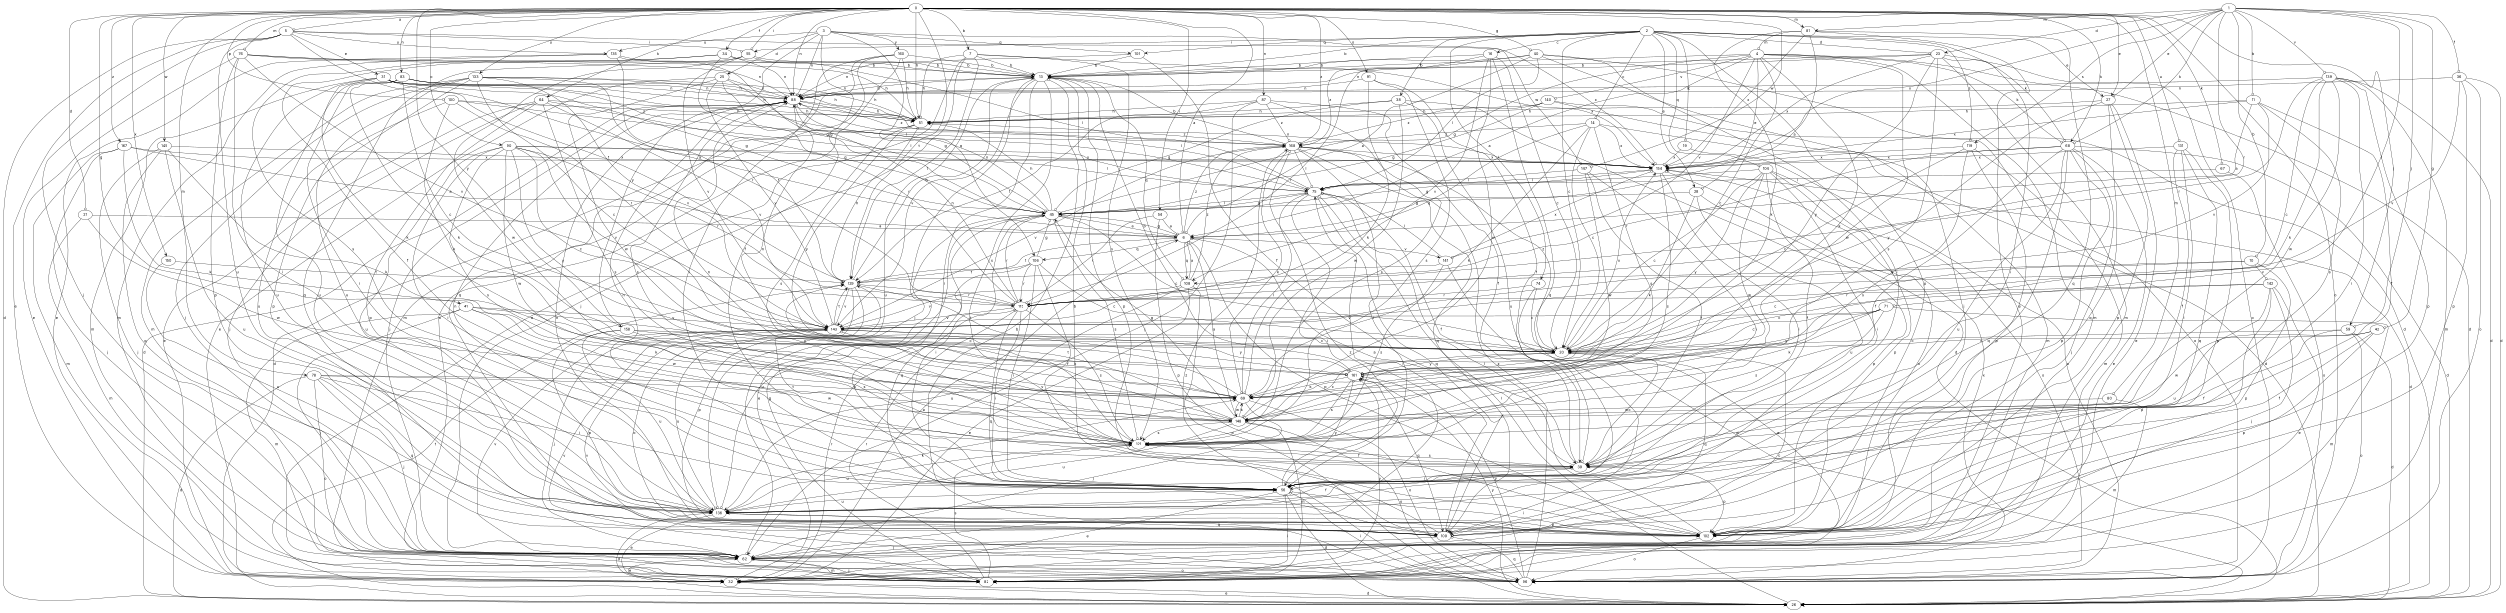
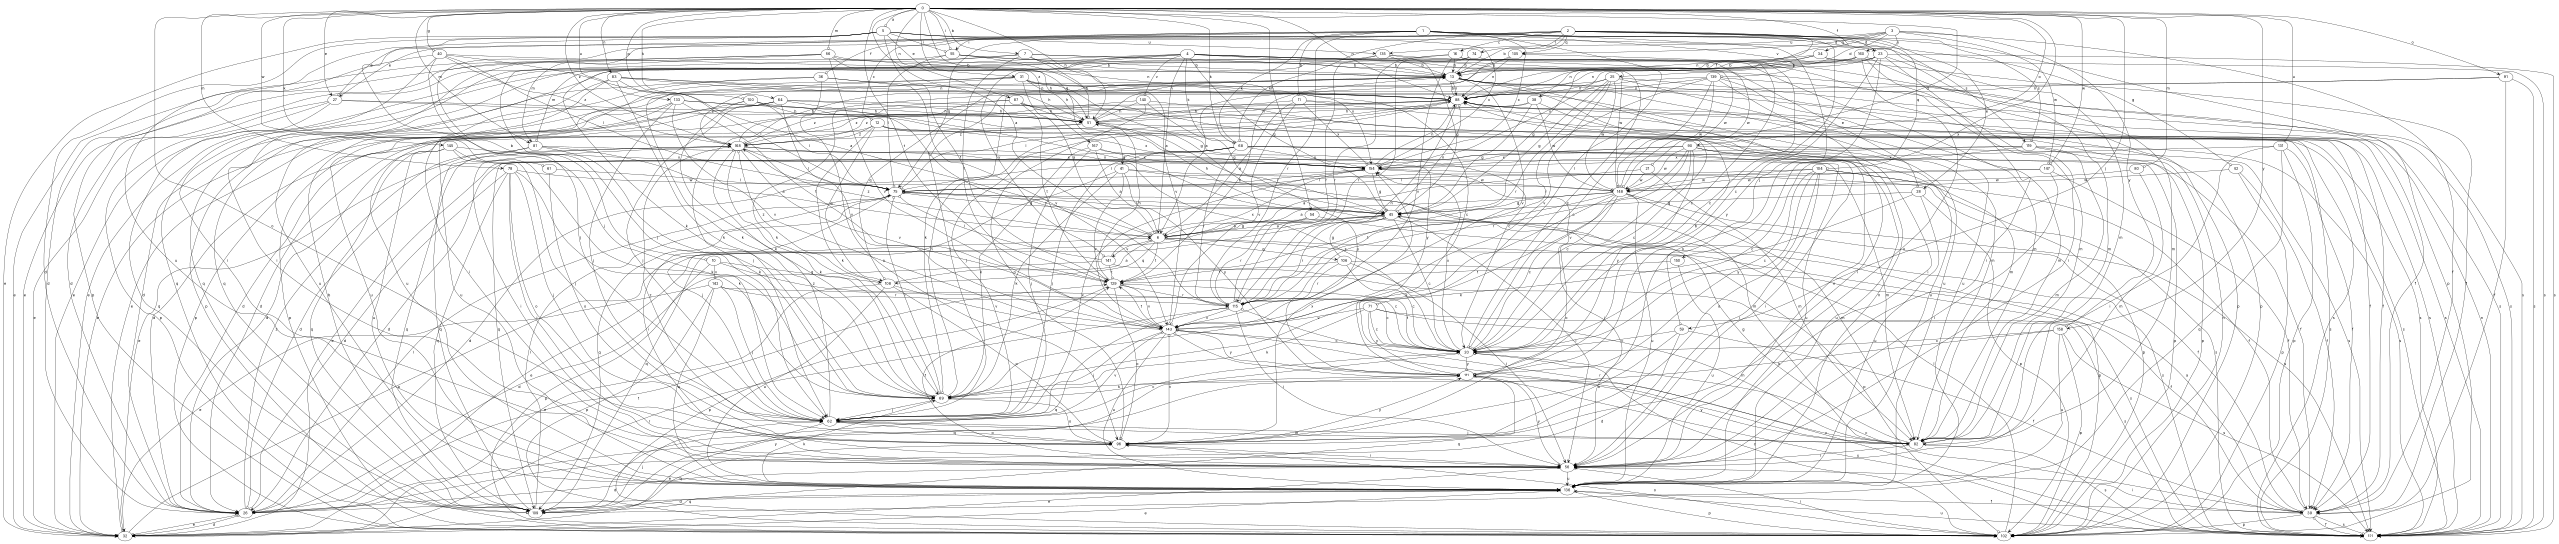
(1819, 18) -> (1130, 18)
(1770, 37) -> (839, 68)
(241, 54) -> (828, 54)
(709, 87) -> none
none -> (1247, 98)
(1593, 123) -> (877, 123)
(898, 141) -> (1350, 37)
(1685, 146) -> none
(1971, 339) -> (1737, 444)
(851, 353) -> (1947, 316)
(1090, 365) -> (2285, 130)
(1354, 376) -> (1467, 376)
(1236, 408) -> none
(304, 474) -> (1762, 45)
(1018, 512) -> (1464, 65)
(2490, 572) -> (1047, 160)
